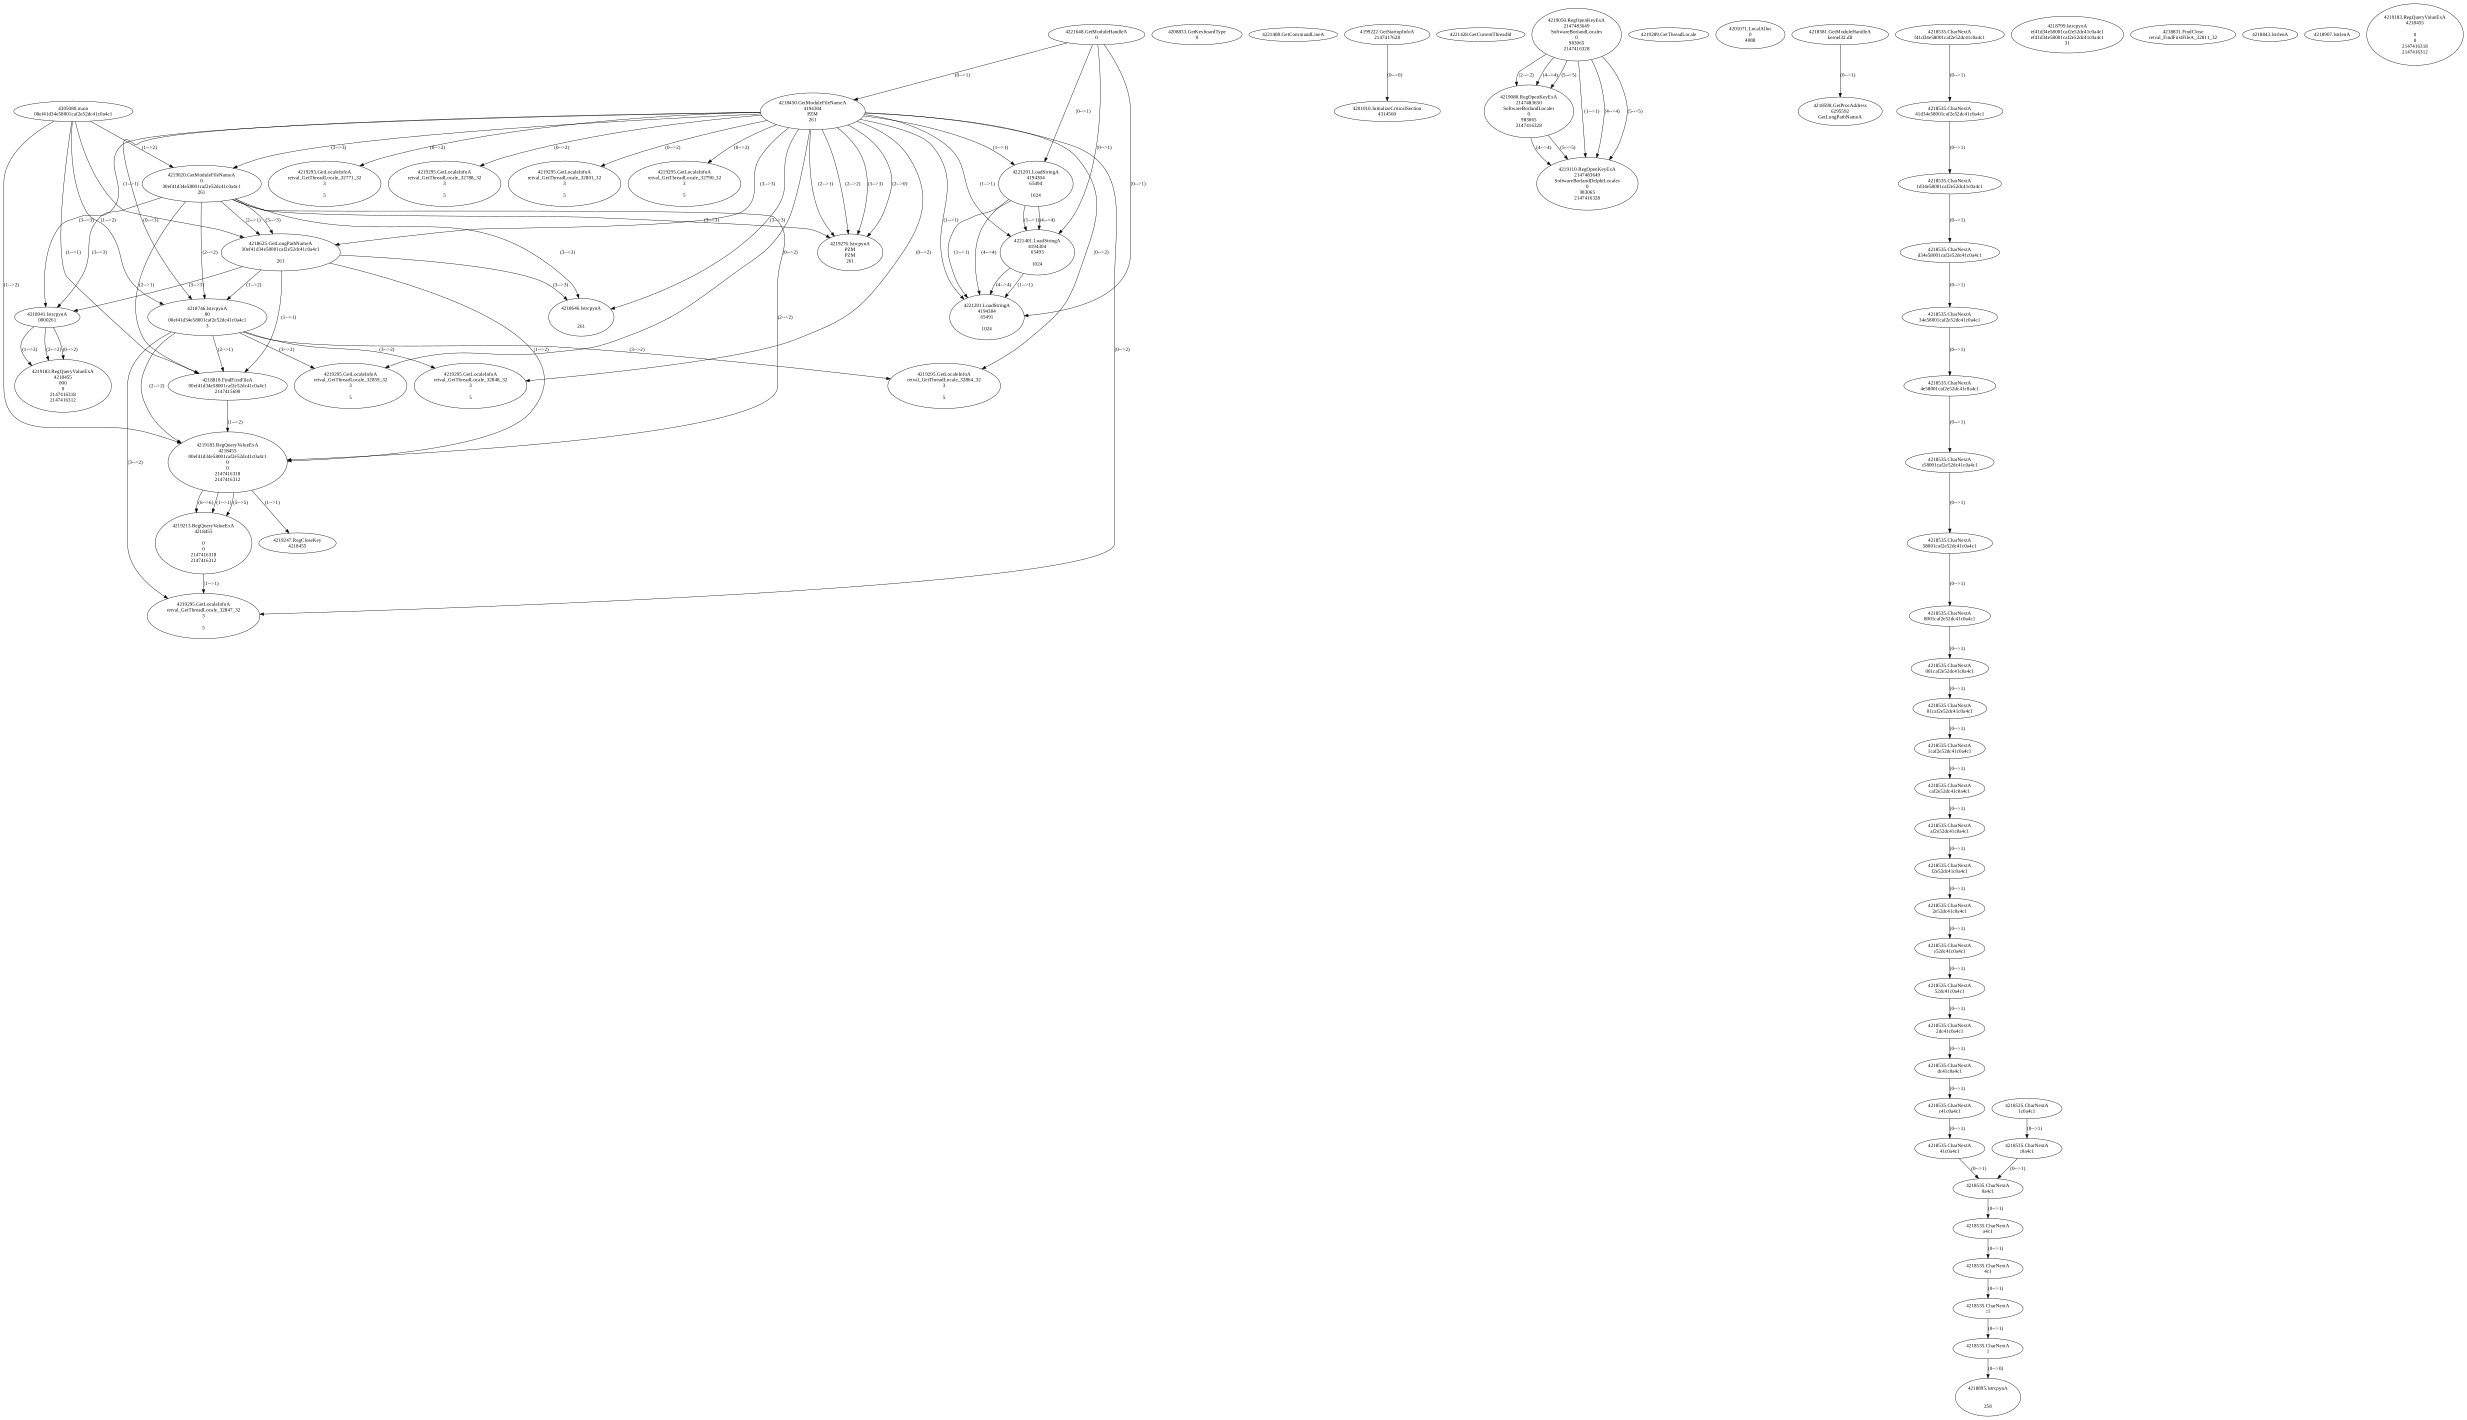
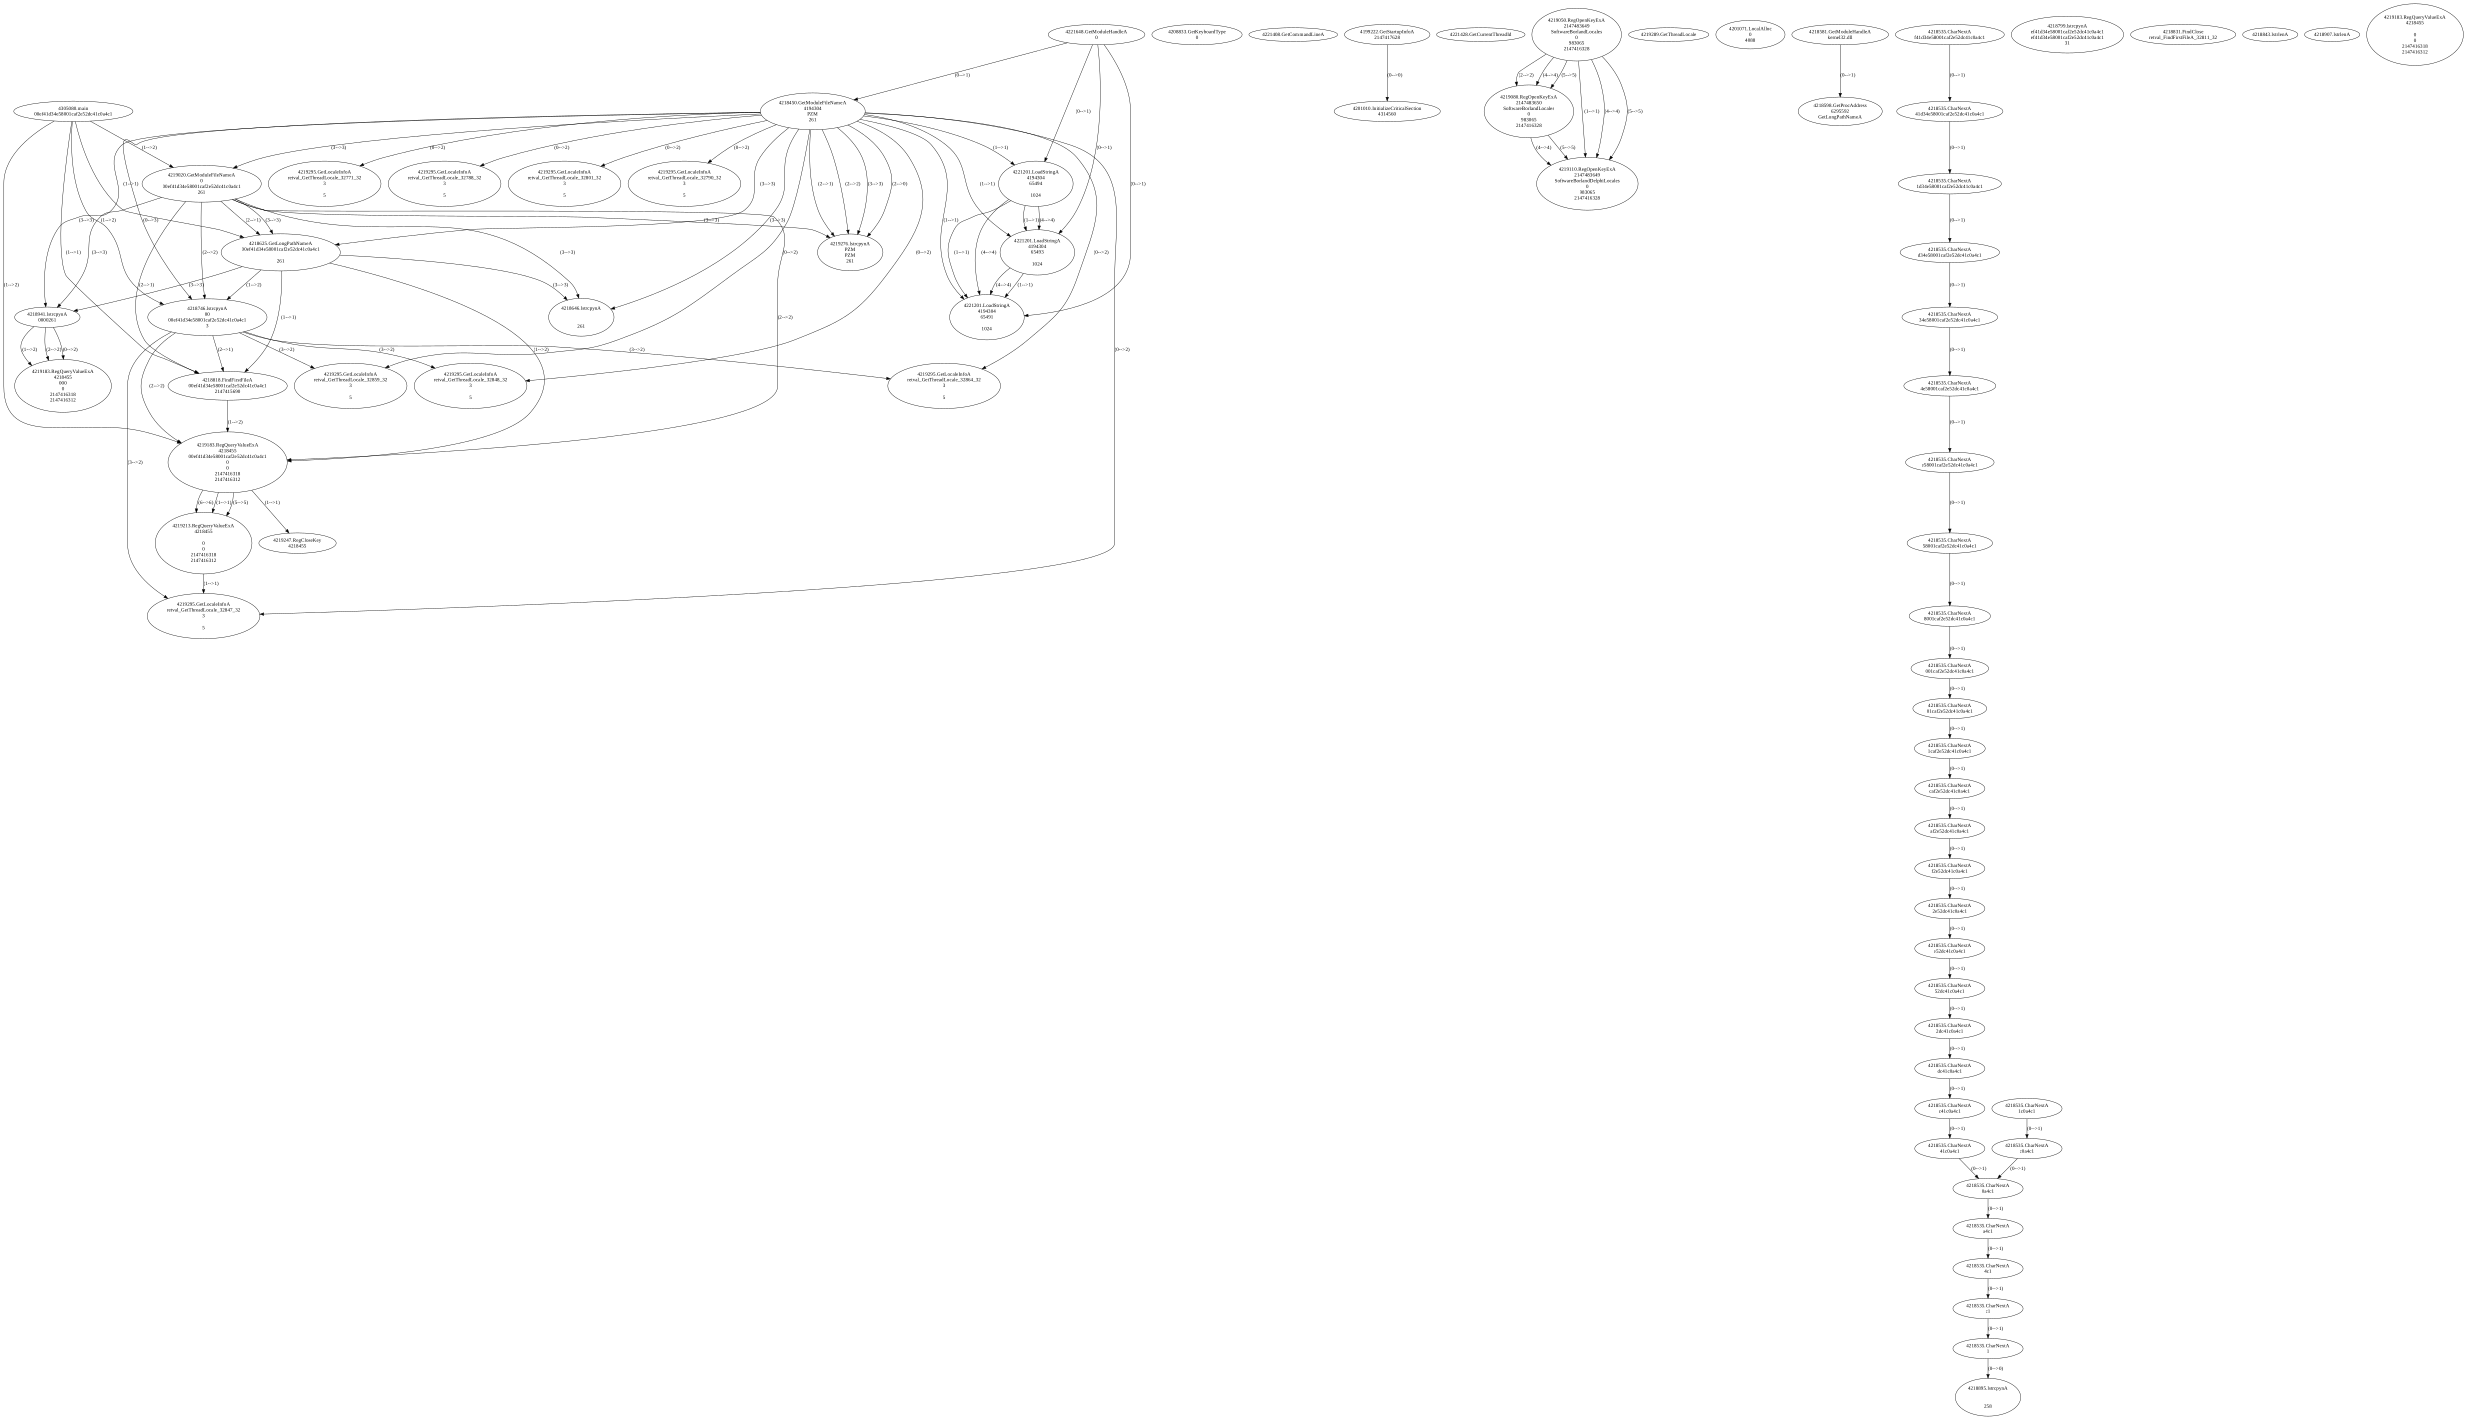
(1037, 252) -> (1037, 252)
